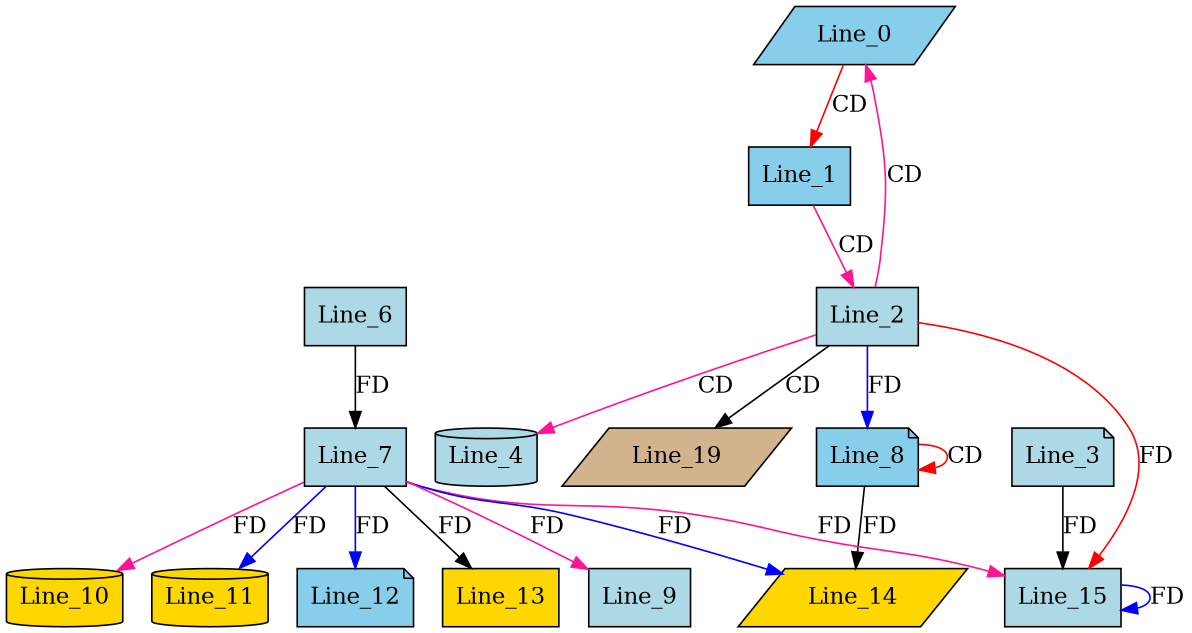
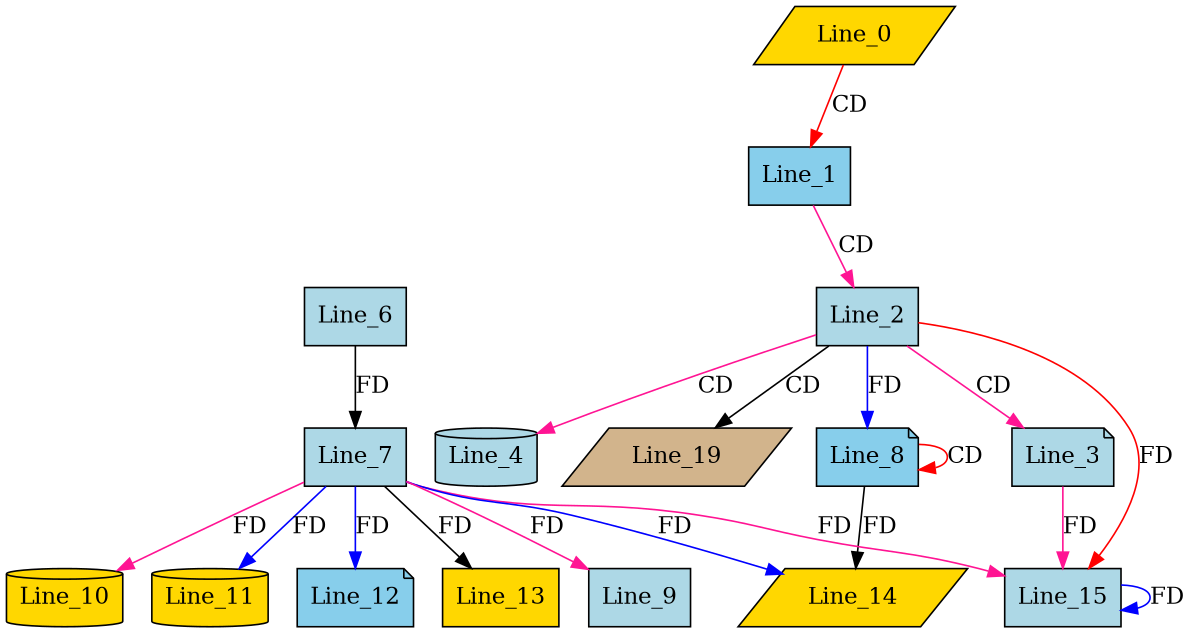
(854, 36) -> (854, 36)
(885, 183) -> (958, 382)
(1063, 519) -> (1063, 519)
